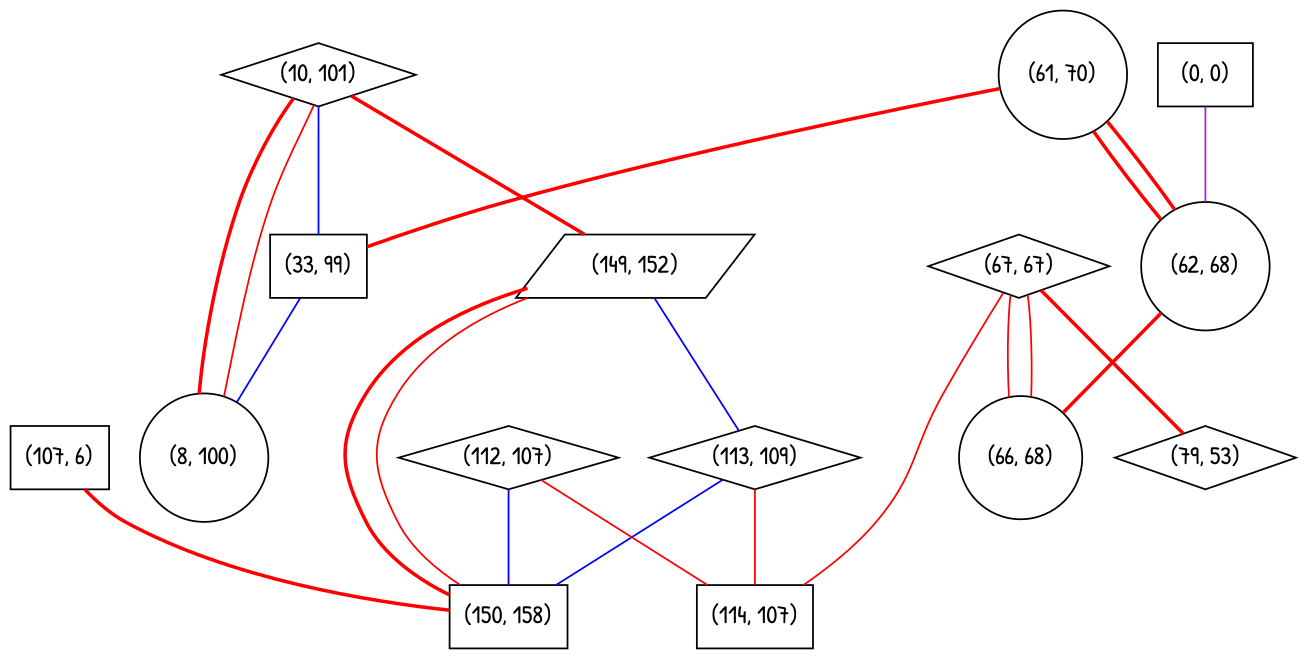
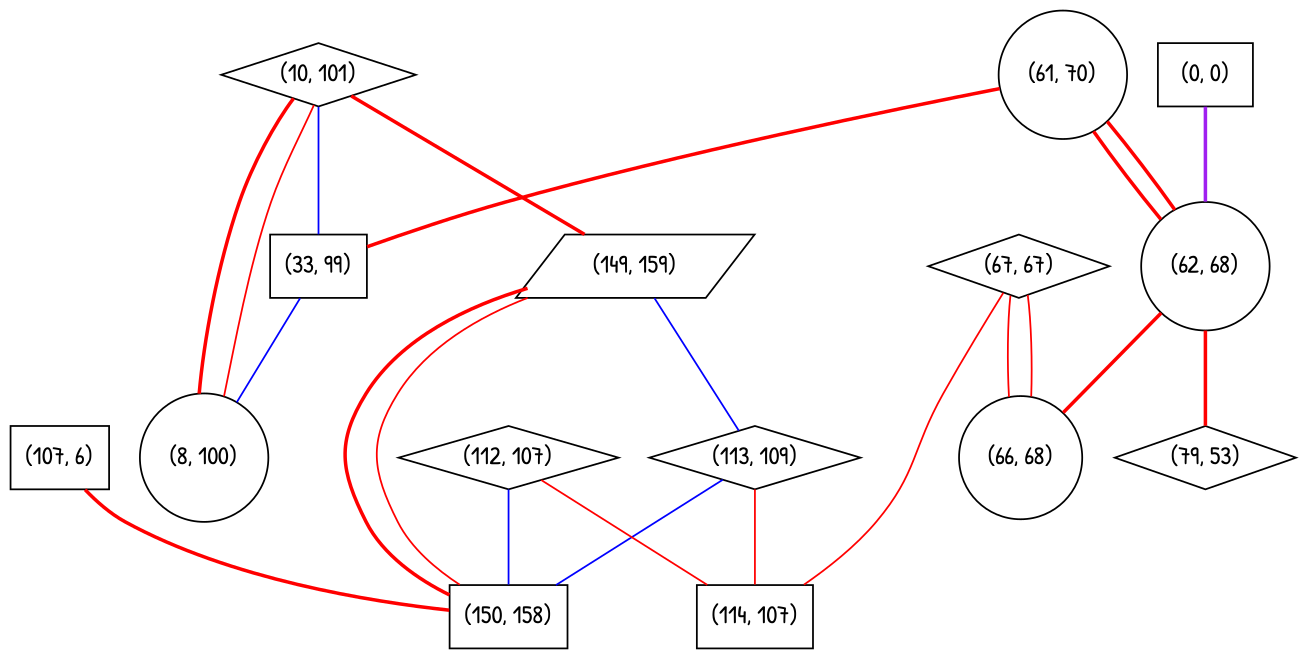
(1205, 154) -> (1205, 154)
(635, 266) -> (635, 266)
(1105, 355) -> (1205, 378)
